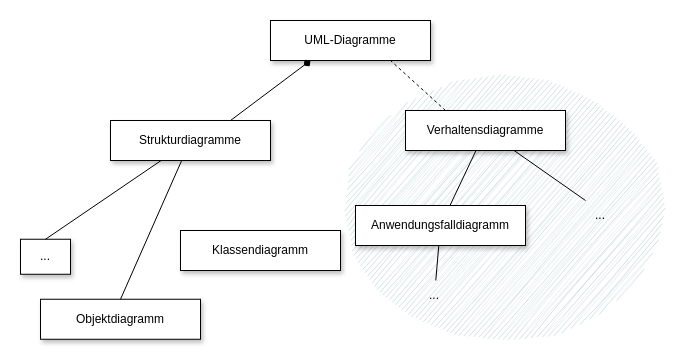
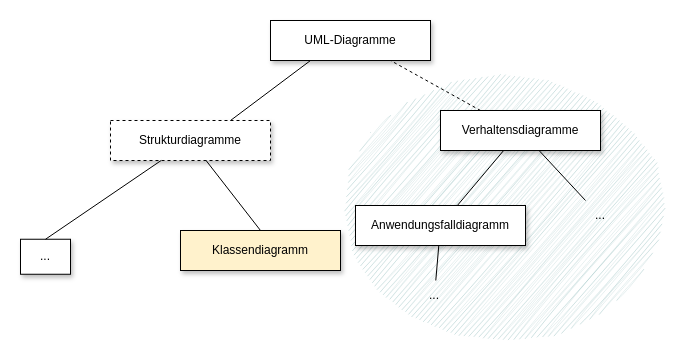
(304, 66) -> (307, 64)
(486, 131) -> (521, 131)
(191, 141) -> (191, 141)
none -> (233, 196)
(151, 230) -> none
(261, 251) -> (261, 251)
(121, 319) -> none
